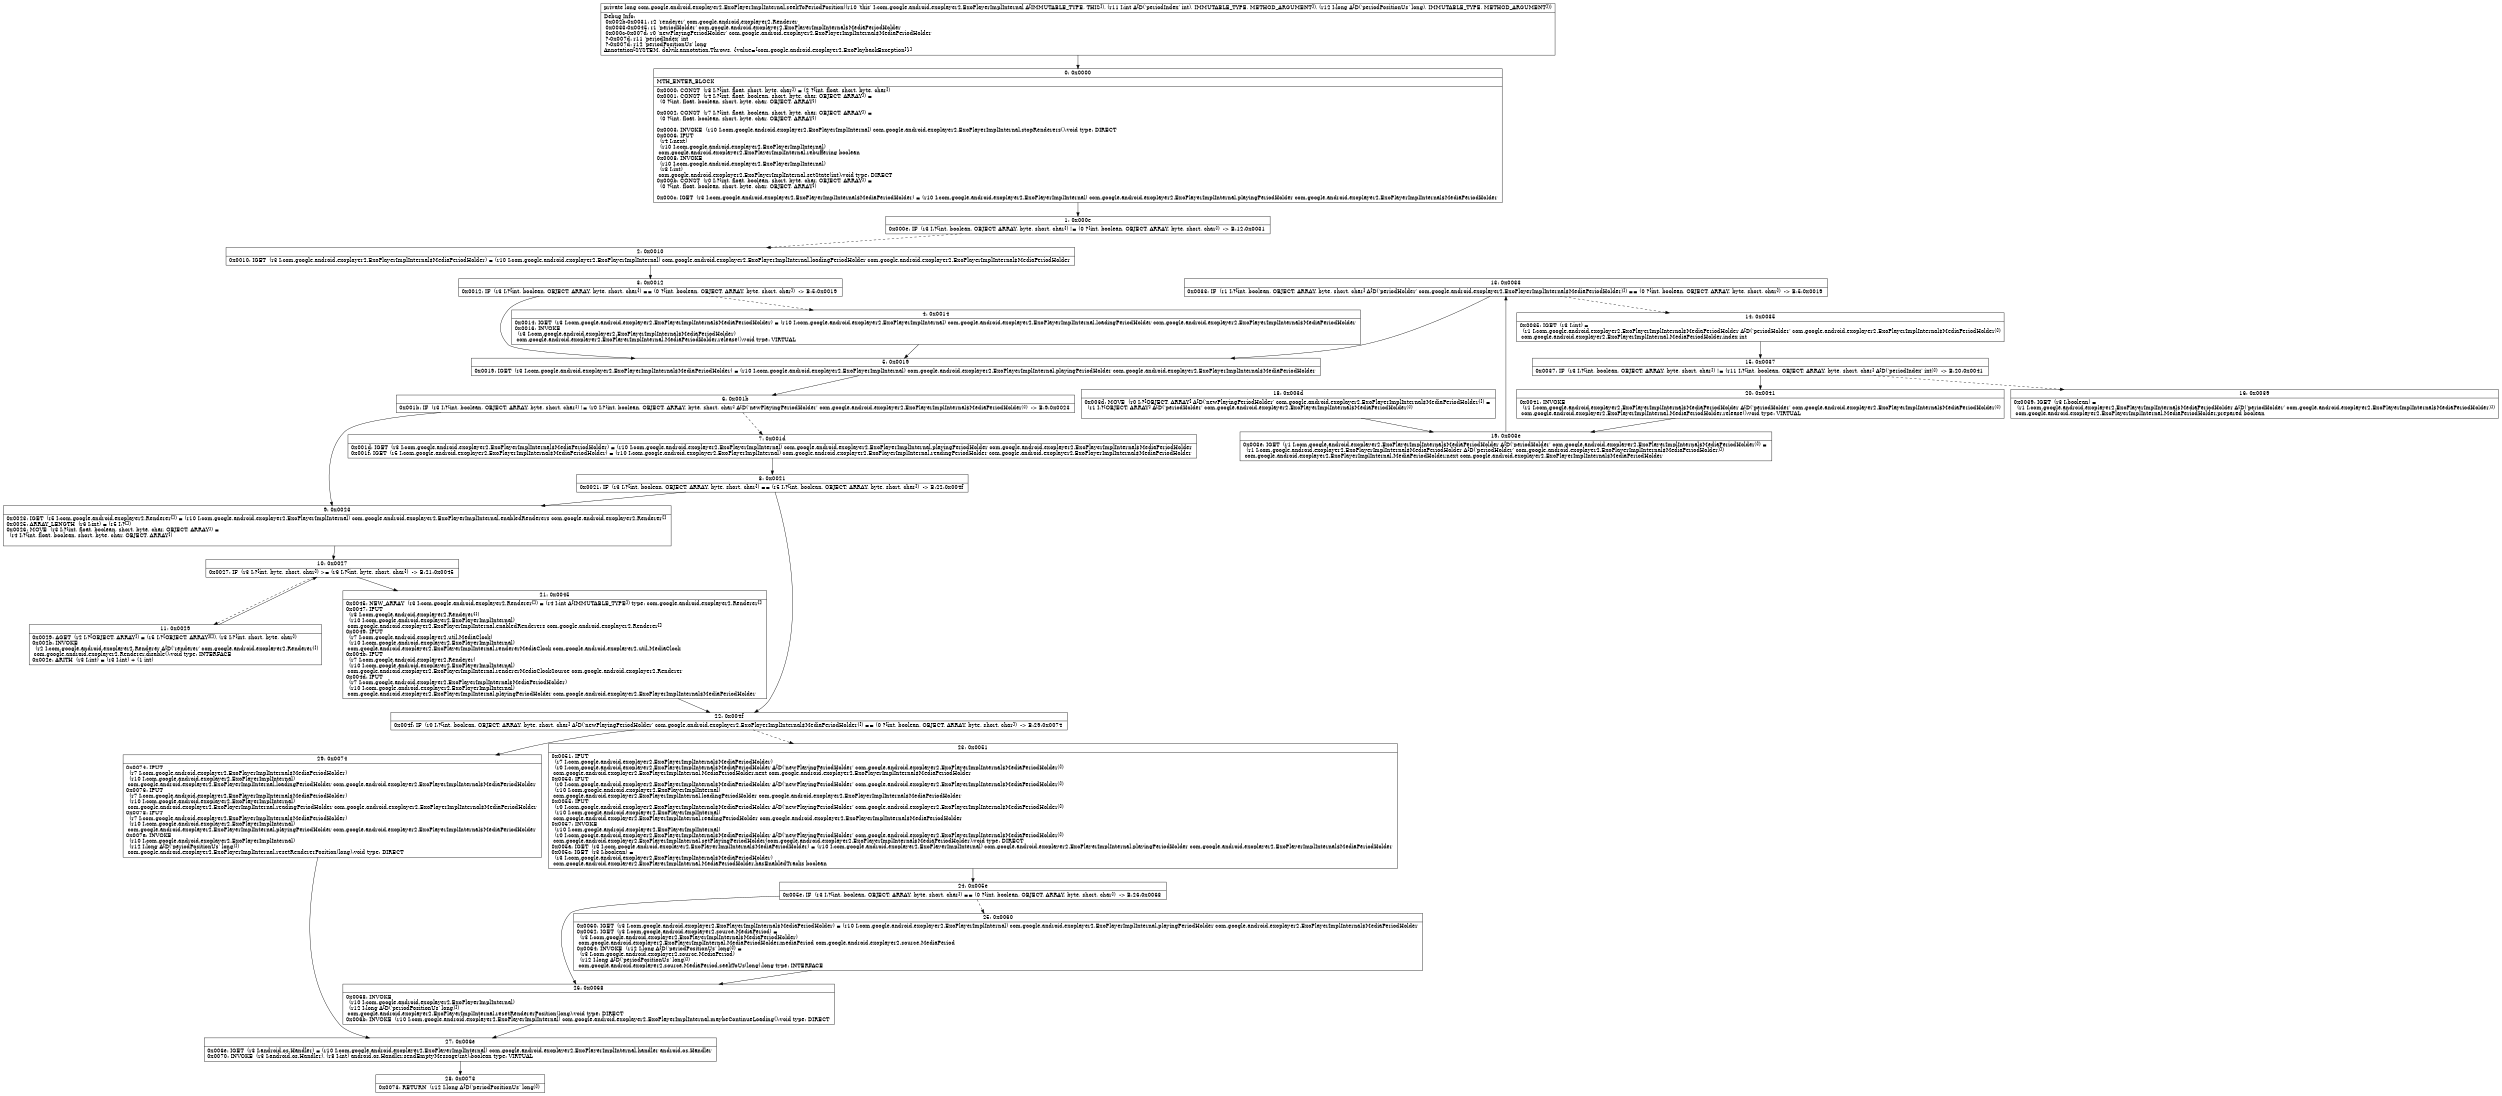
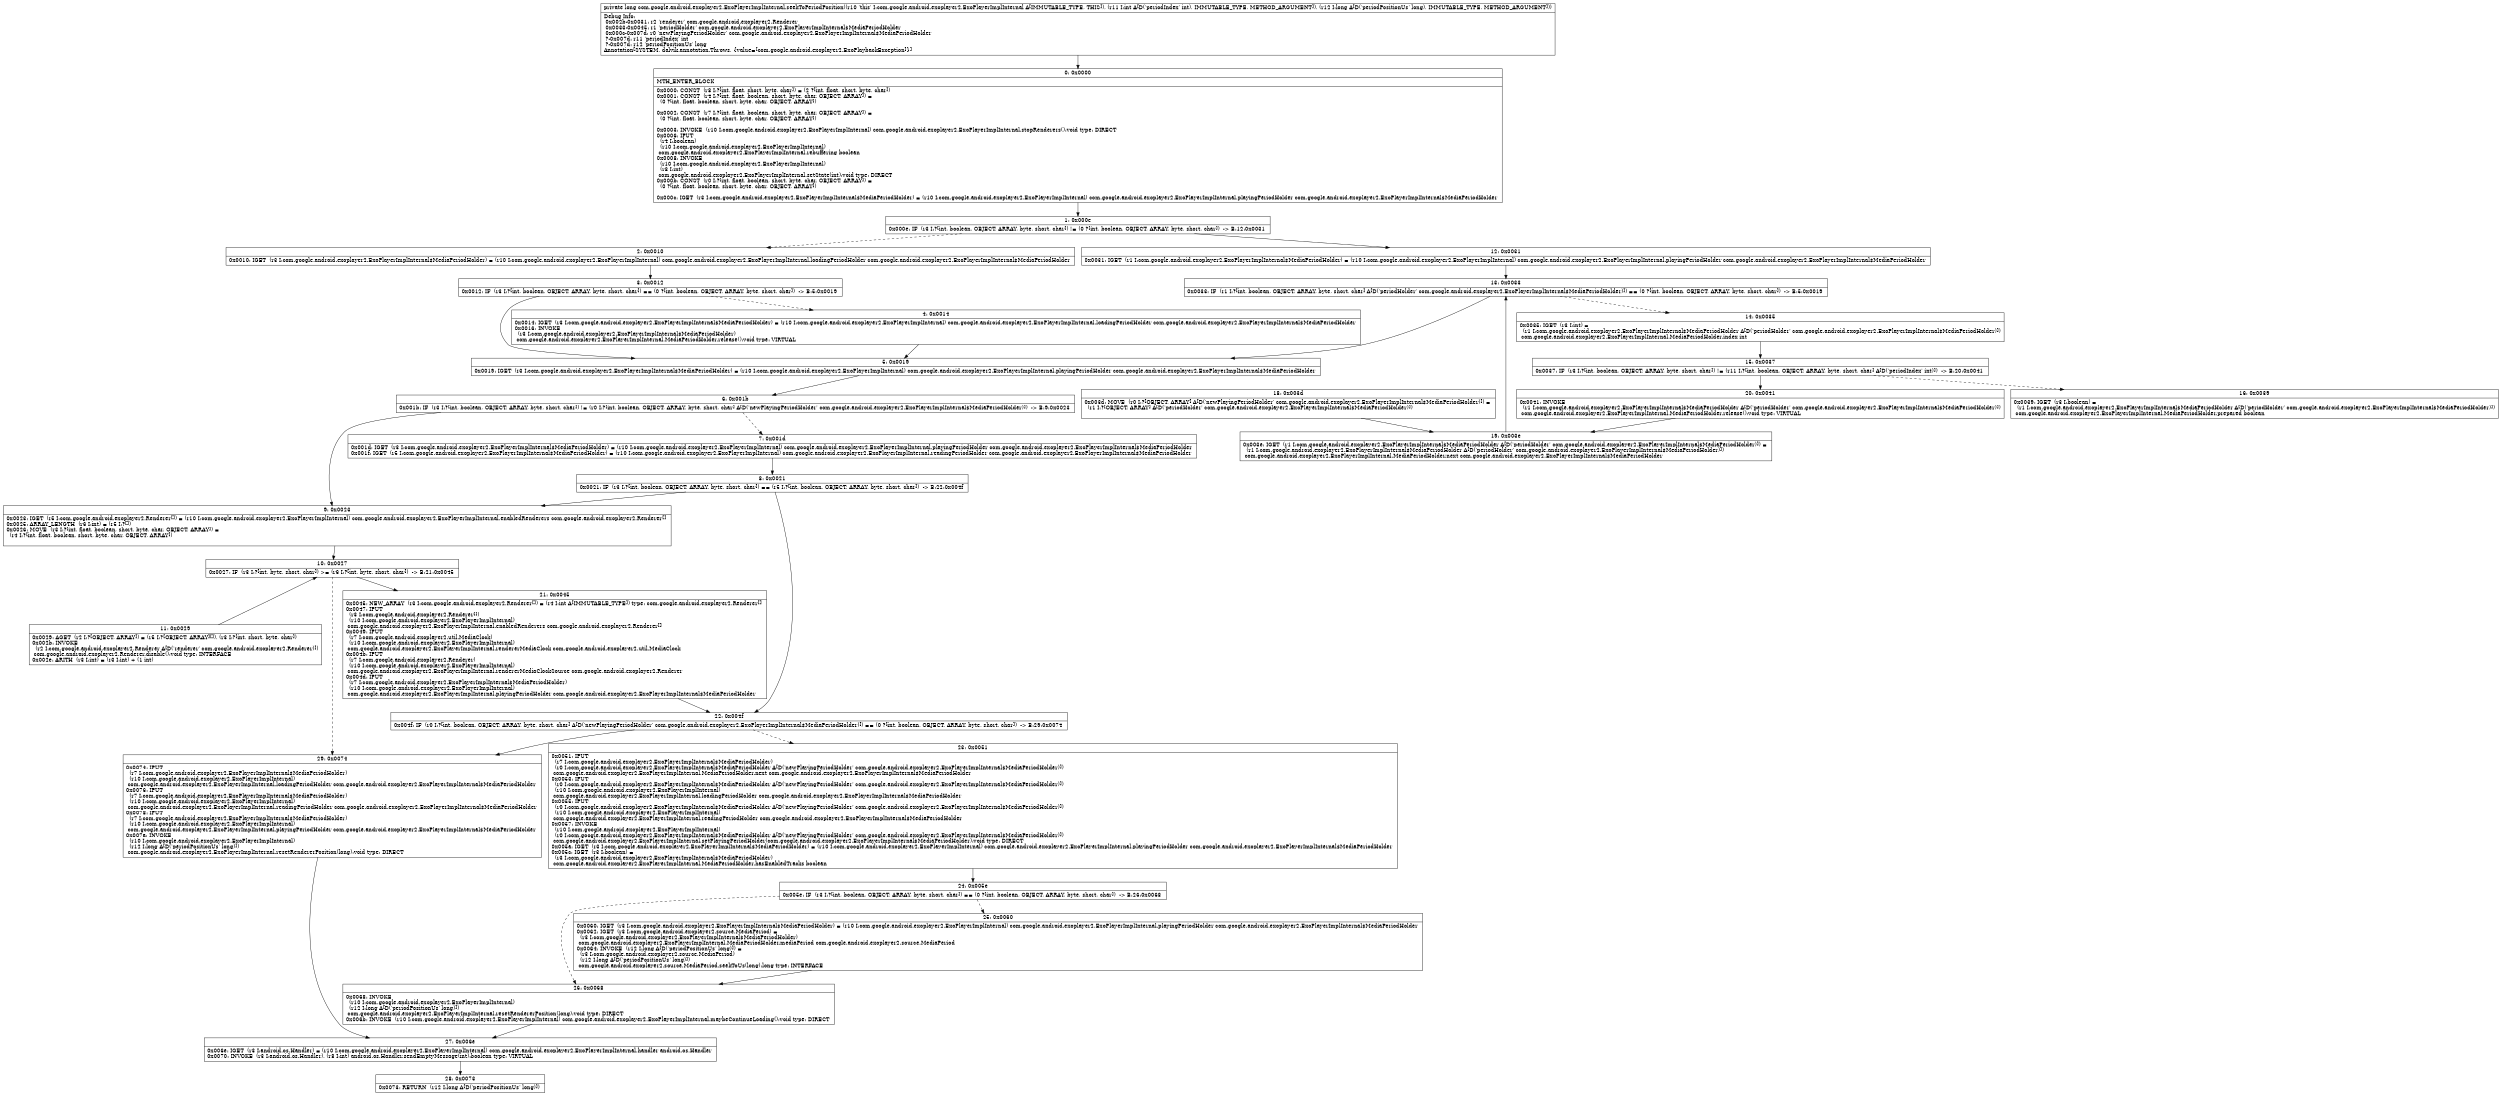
(672, 142) -> (677, 142)
none -> (1506, 256)
(265, 600) -> (332, 664)
(638, 903) -> (638, 903)
